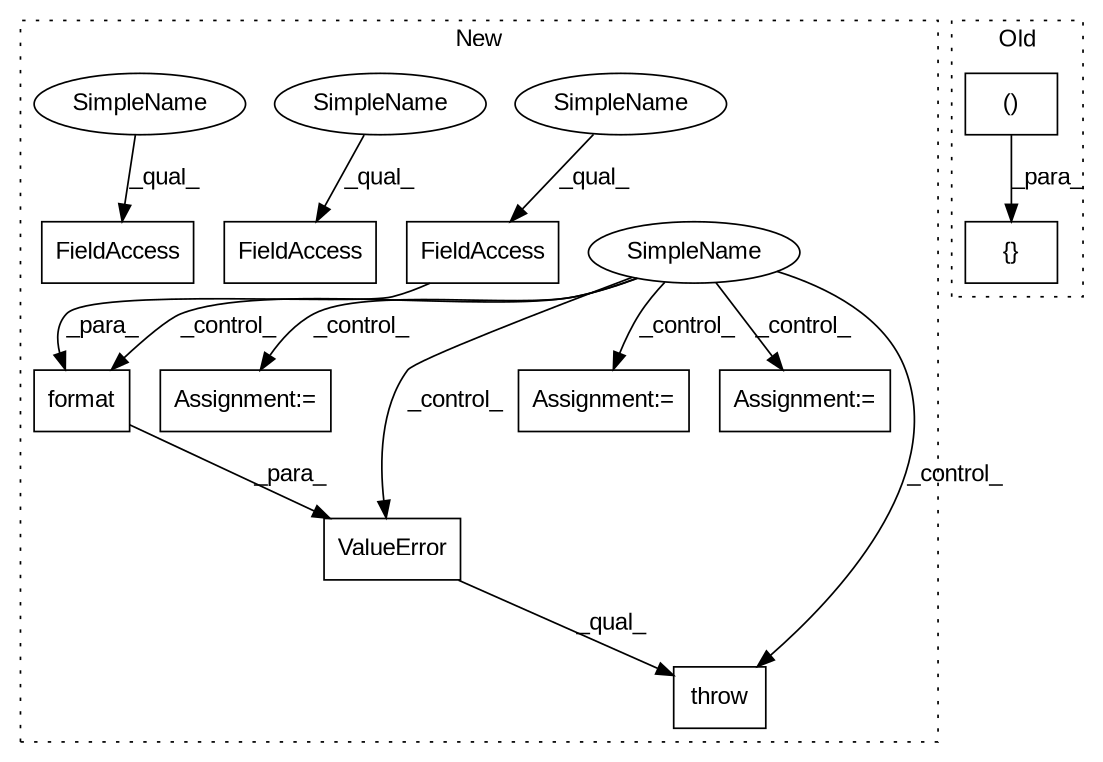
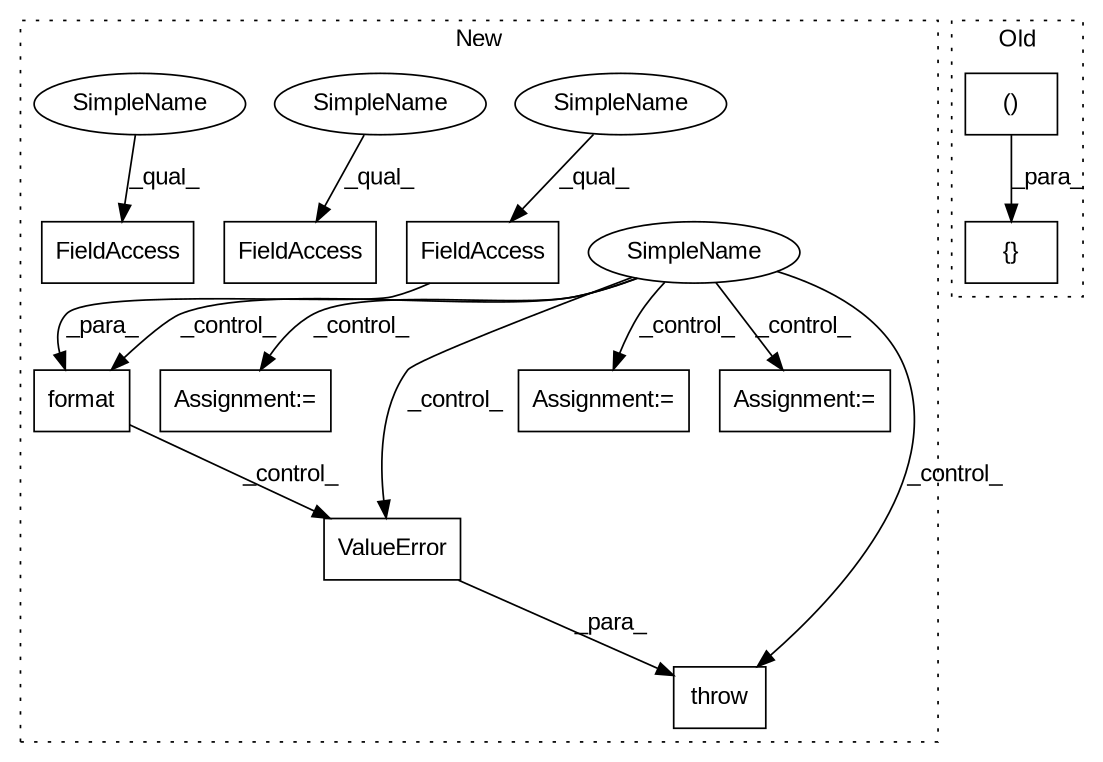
(291, 475) -> (291, 475)
(611, 623) -> (611, 623)
